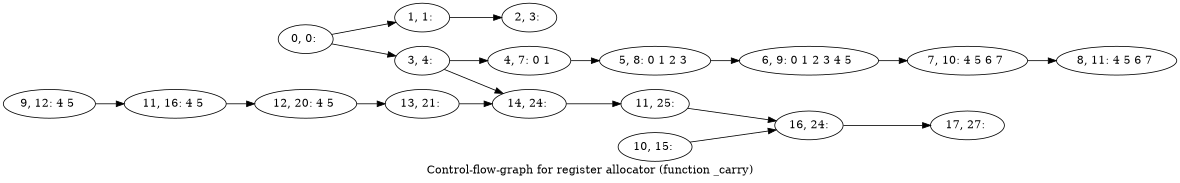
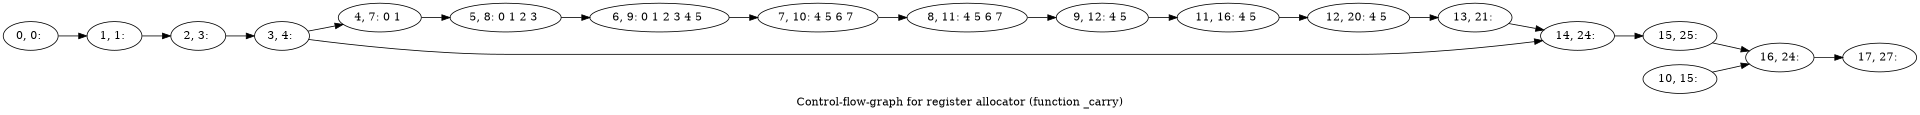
none -> (1038, 18)
(360, 49) -> (236, 36)
(655, 104) -> (1680, 36)
